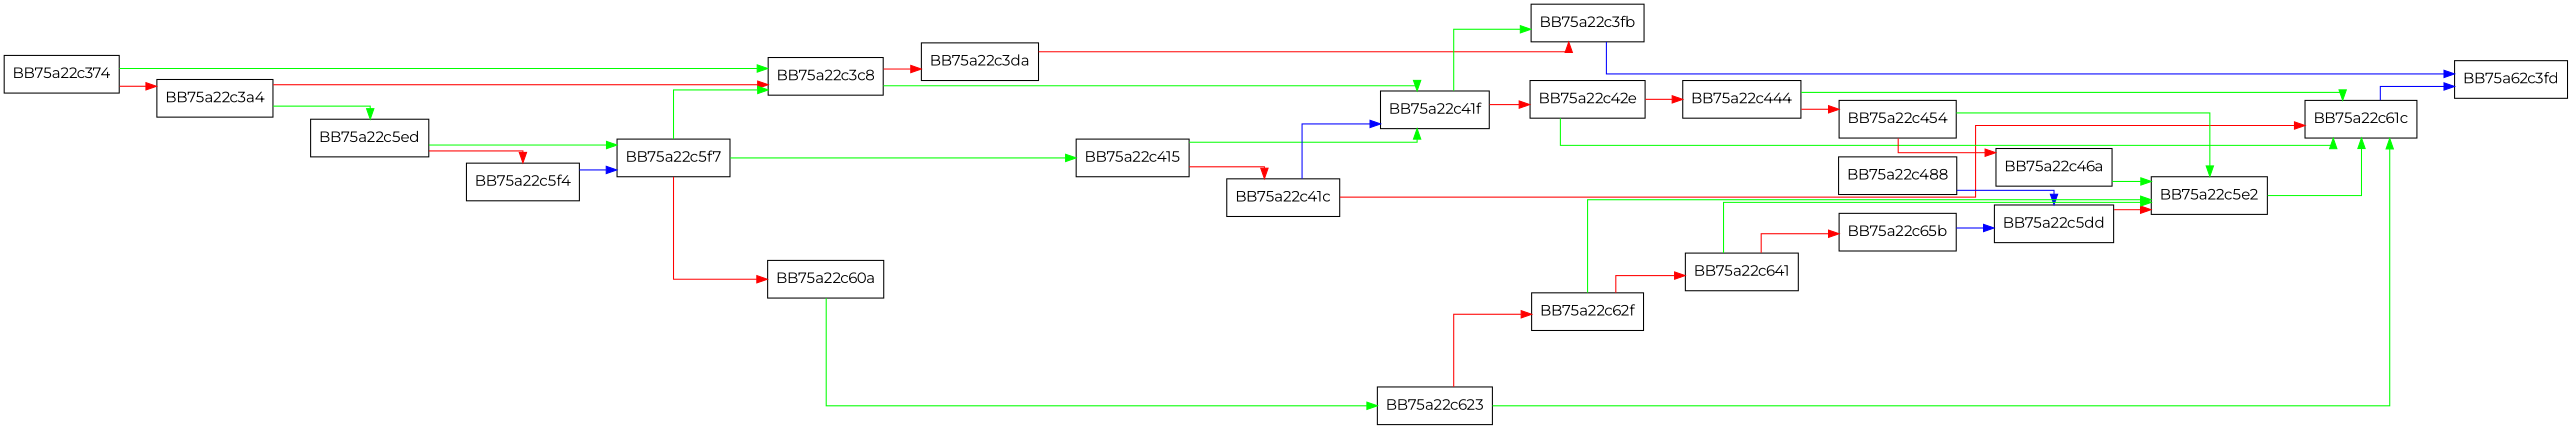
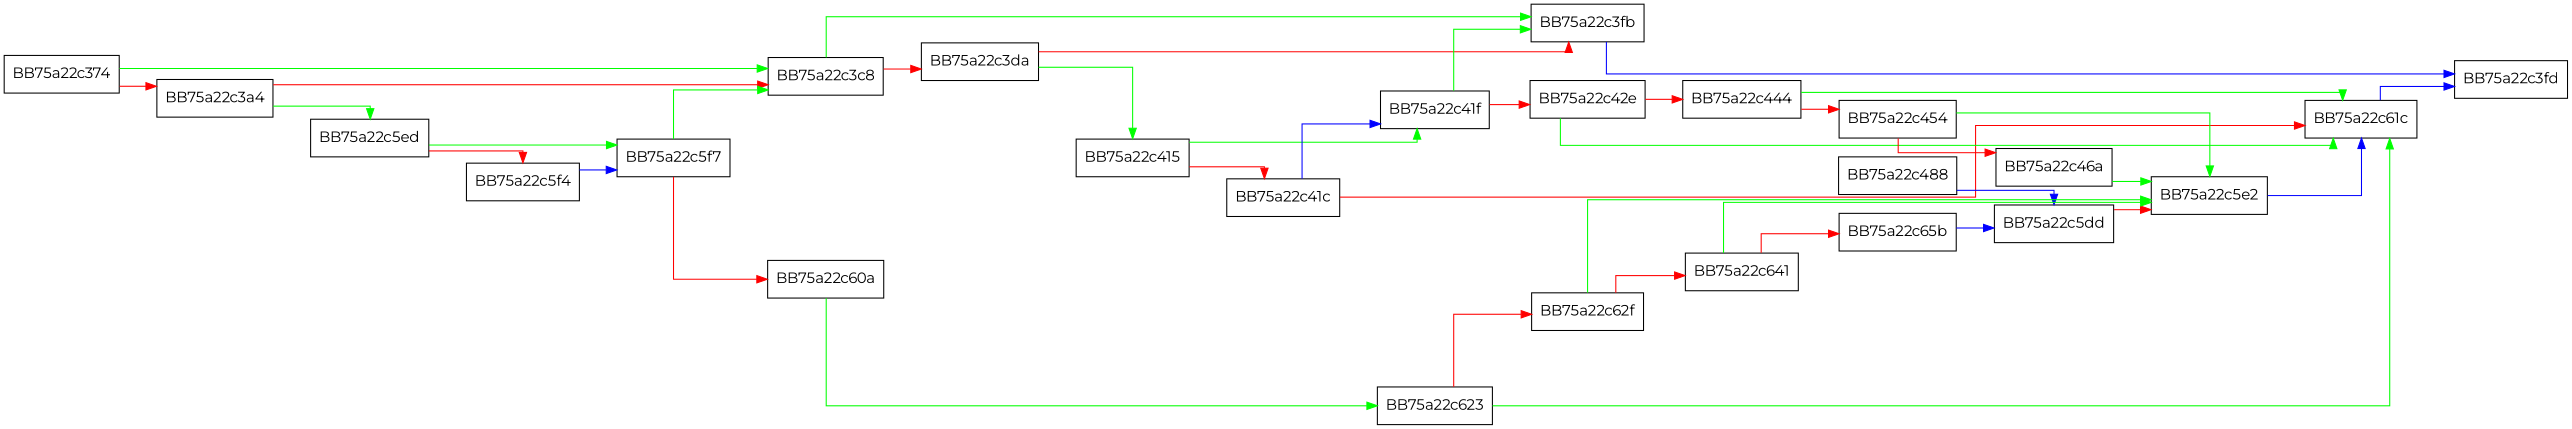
(2511, 79) -> (2511, 79)
(1151, 86) -> (1153, 17)
(898, 158) -> (1116, 67)
(2338, 196) -> (2338, 196)
